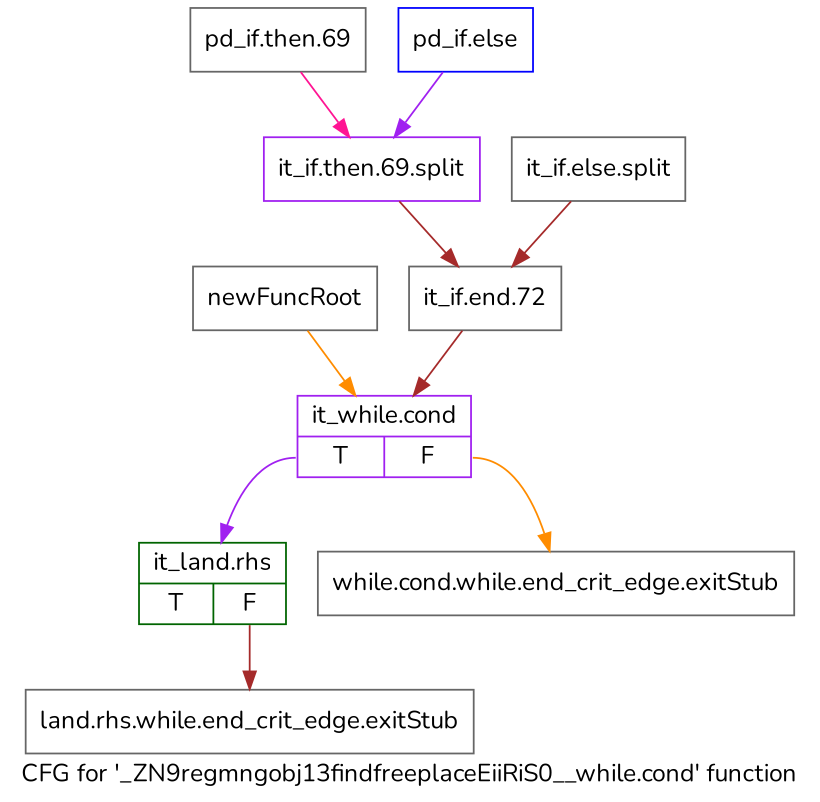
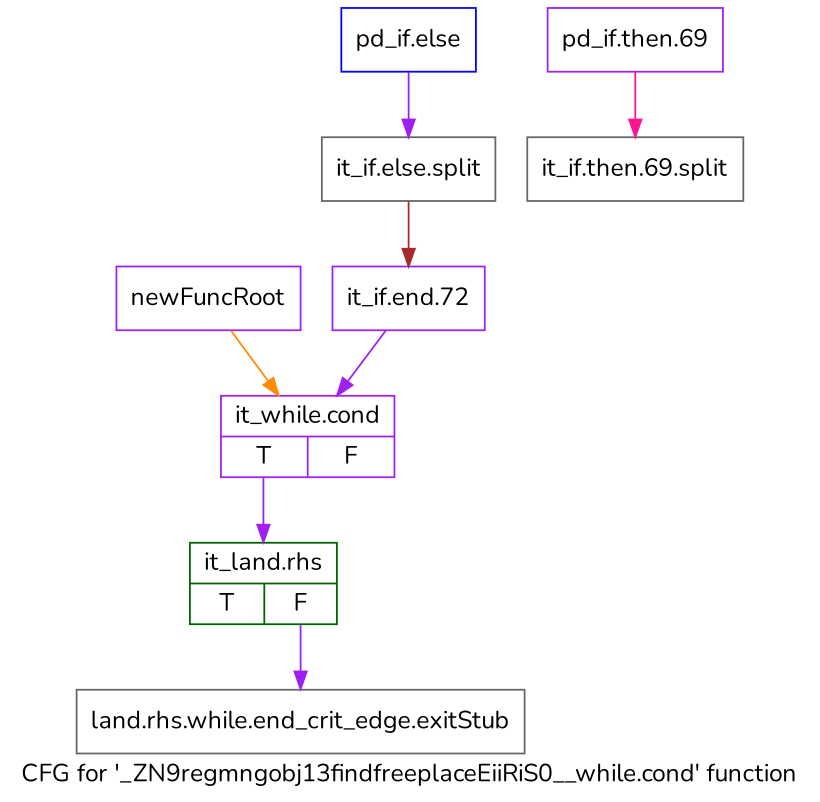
(278, 40) -> (635, 40)
(424, 97) -> (409, 96)
(372, 169) -> (635, 169)
(423, 227) -> none
(285, 298) -> (209, 298)
(485, 298) -> (409, 298)
(443, 356) -> (367, 356)
(556, 583) -> none
(250, 648) -> (301, 648)
